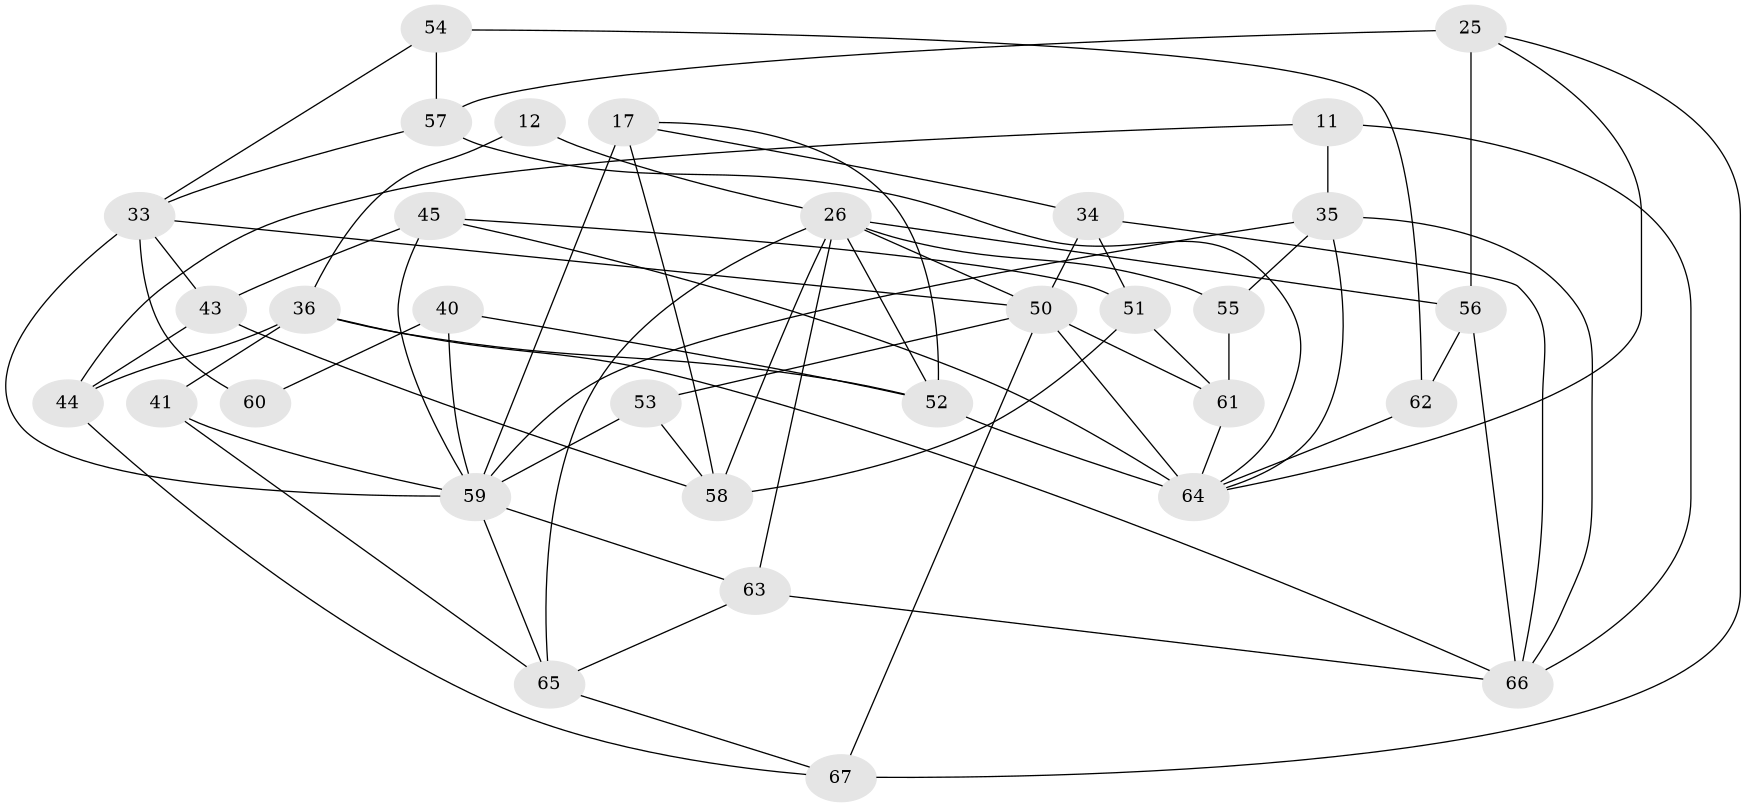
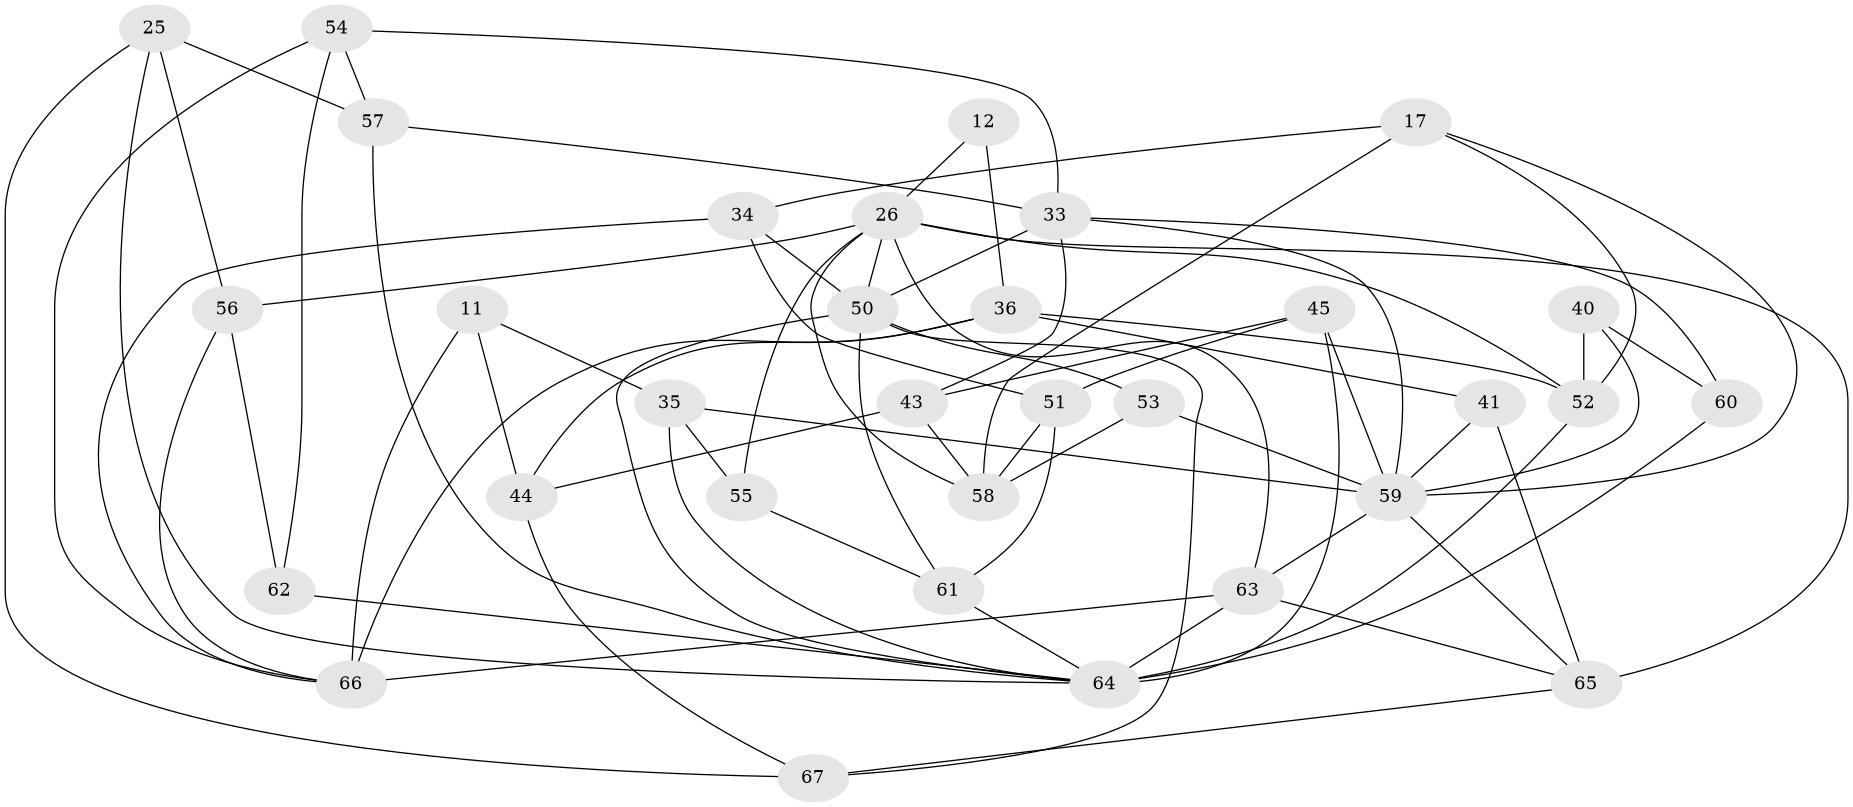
(1592, 355) -> (55, 384)
none -> (1440, 591)
none -> (1169, 642)
